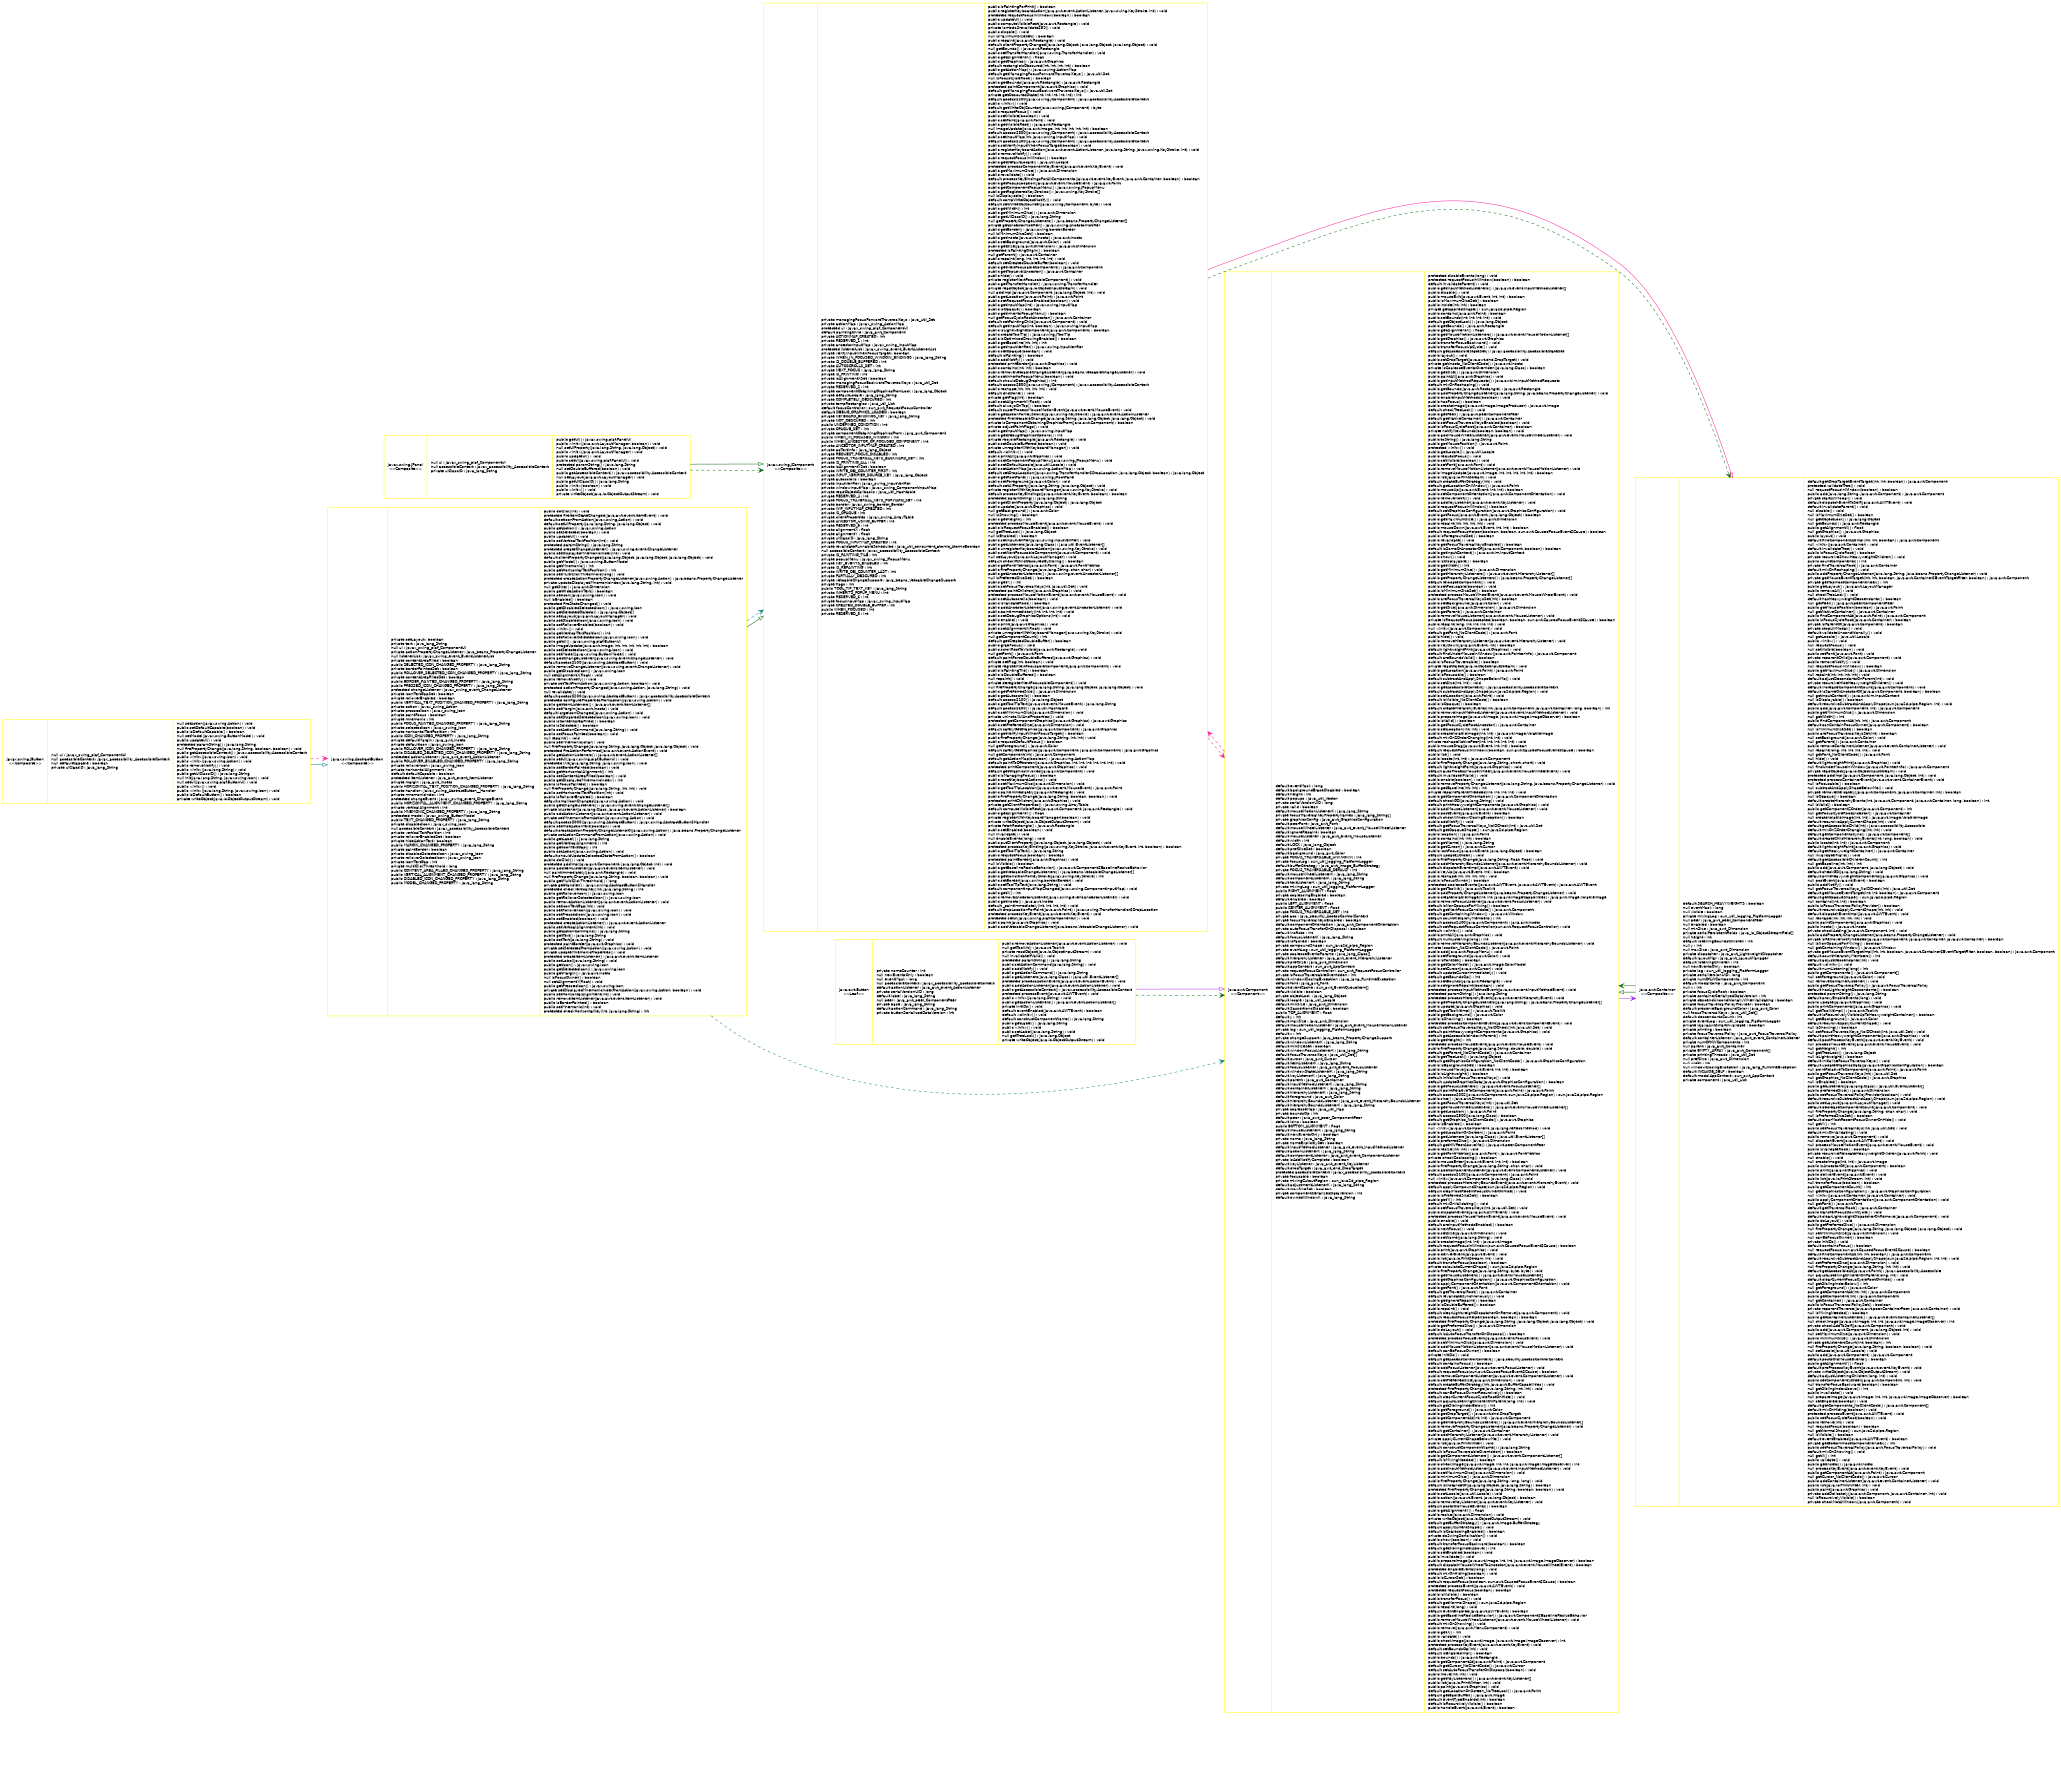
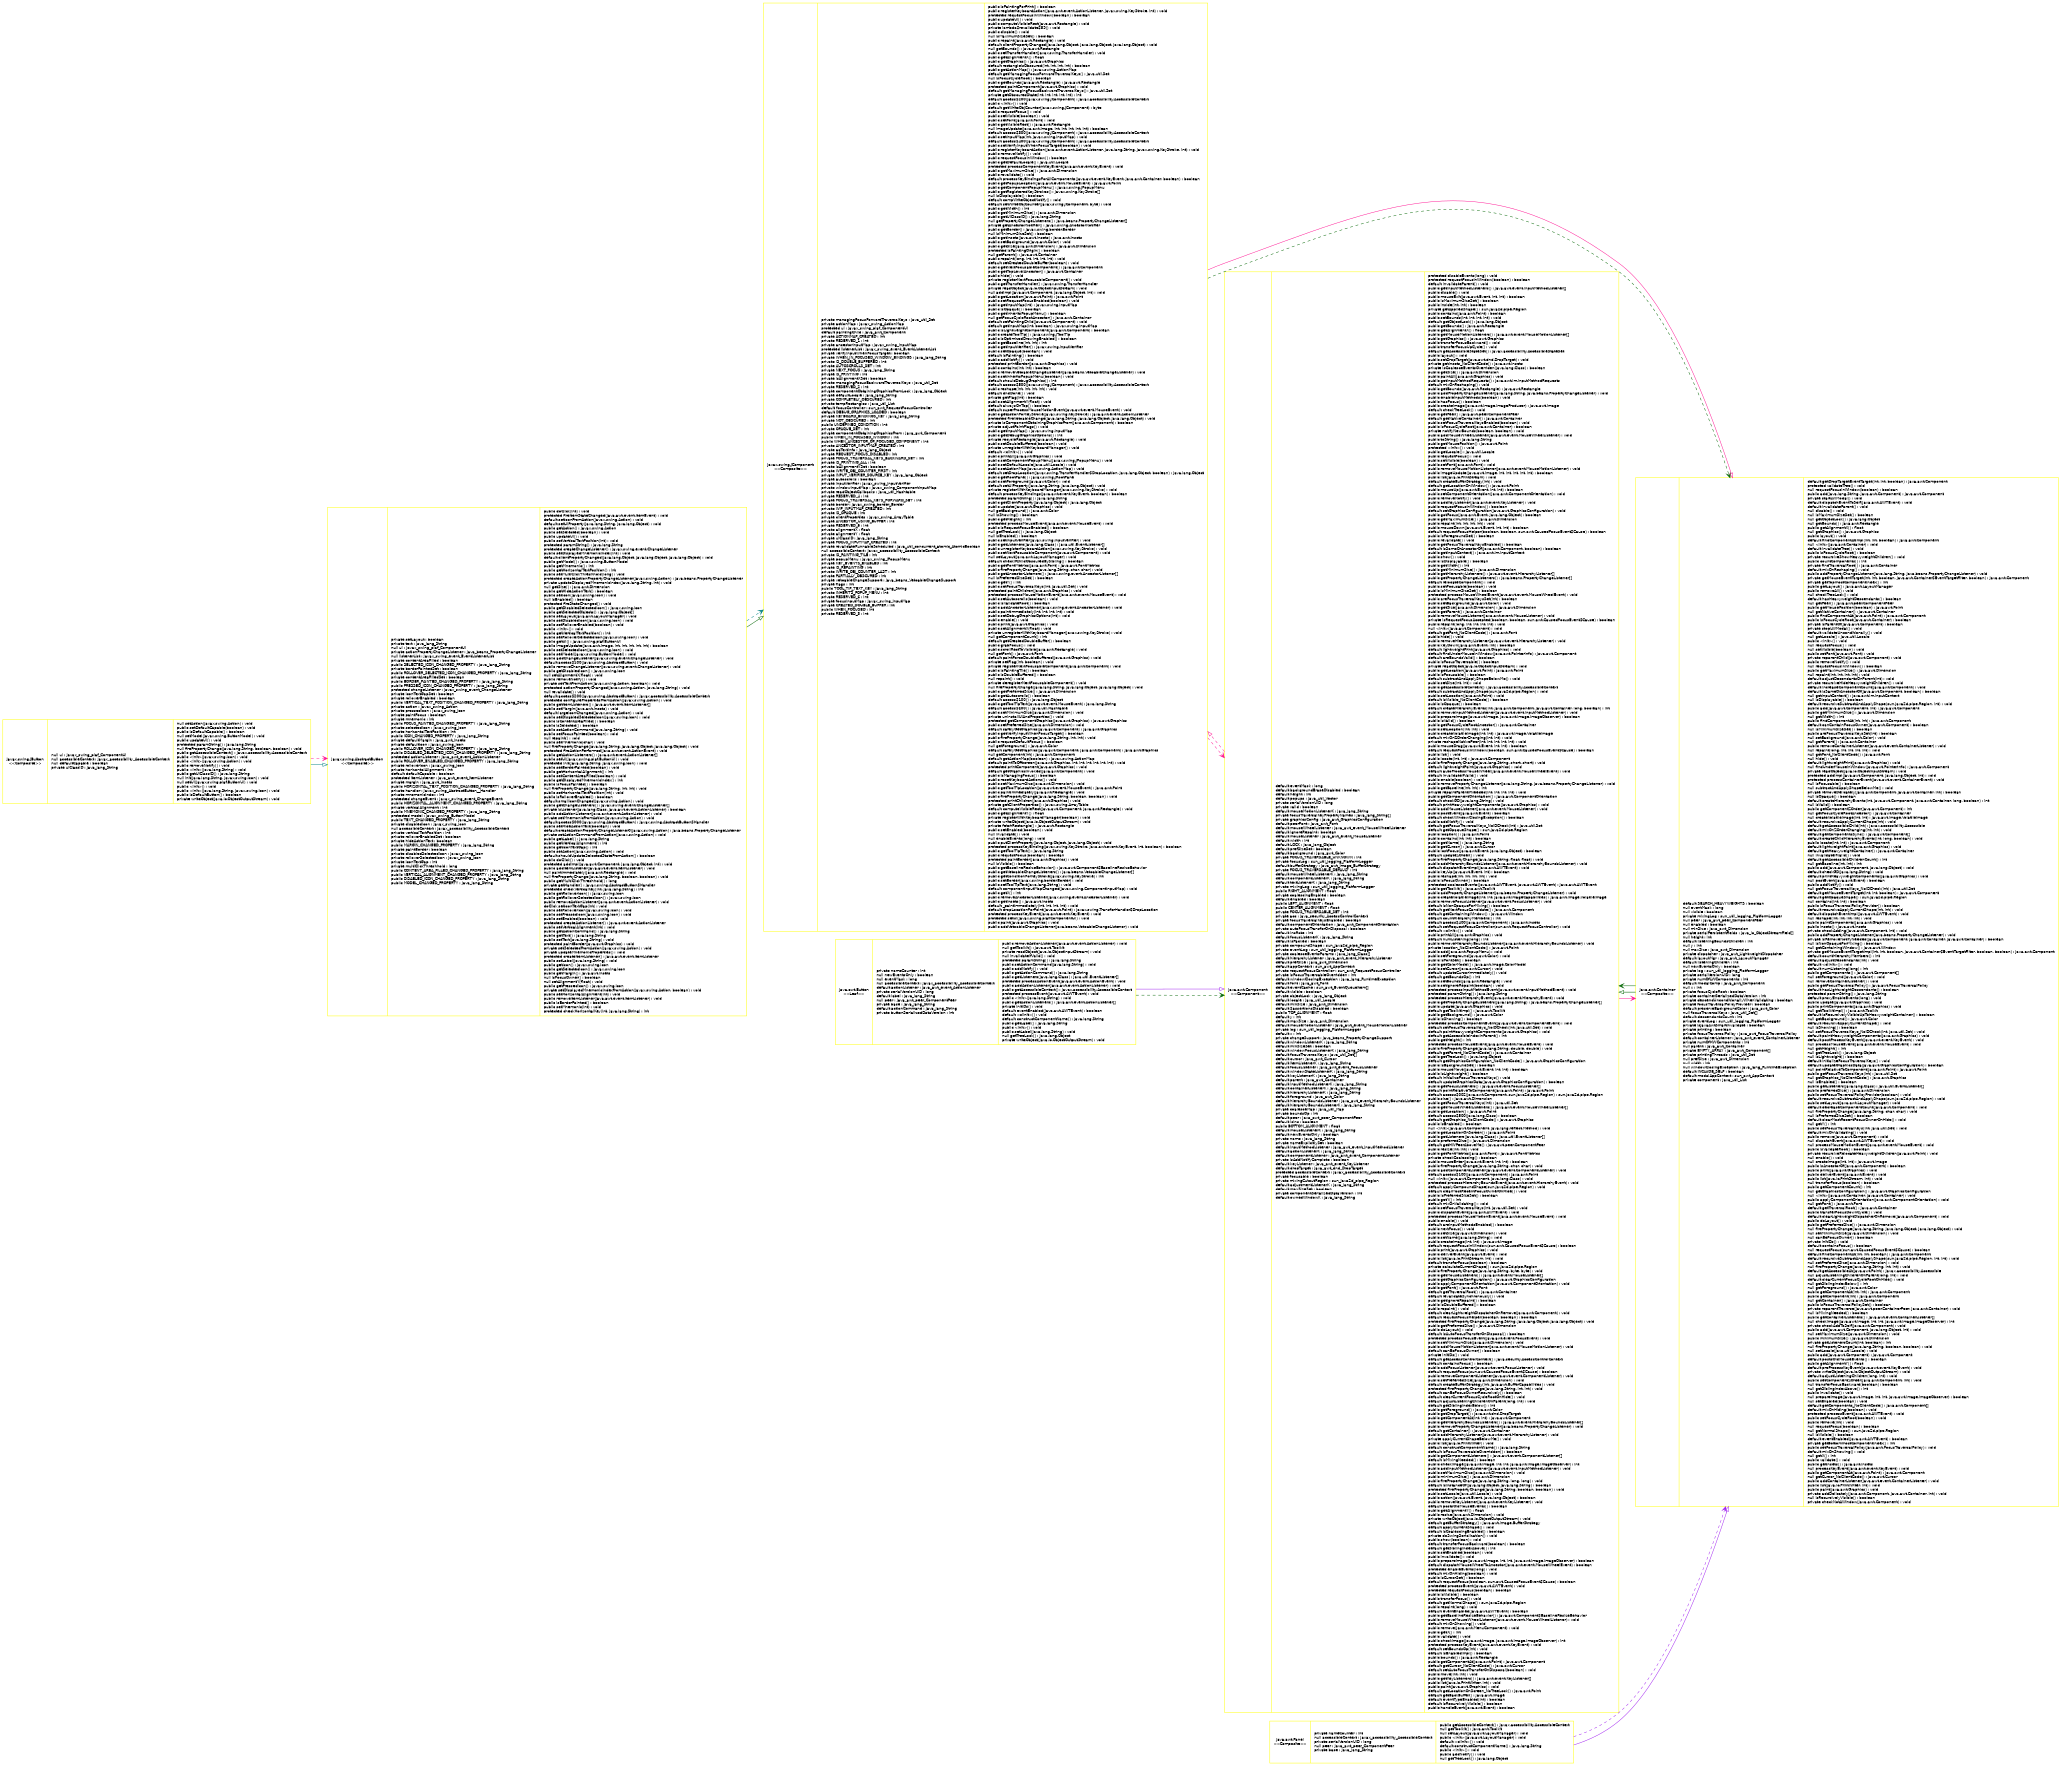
(537, 467) -> none
(1218, 743) -> (1218, 743)
(574, 906) -> (575, 906)
(1625, 998) -> (1625, 998)
(959, 1093) -> none
none -> (1422, 1742)
